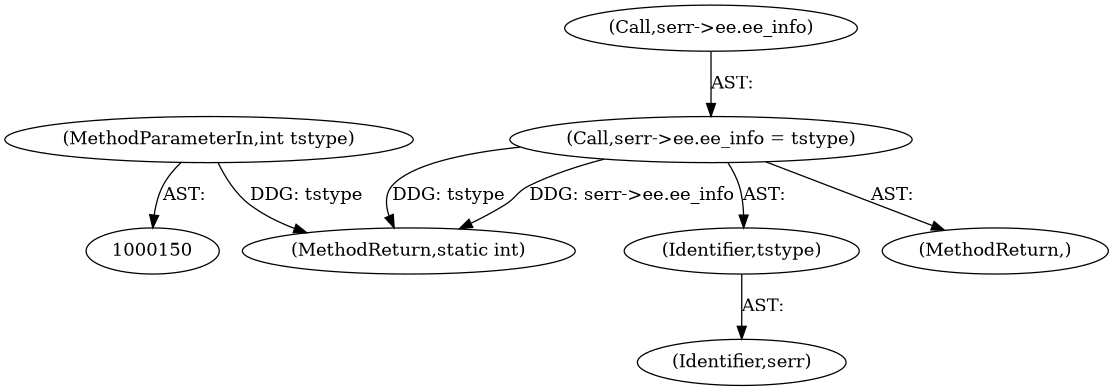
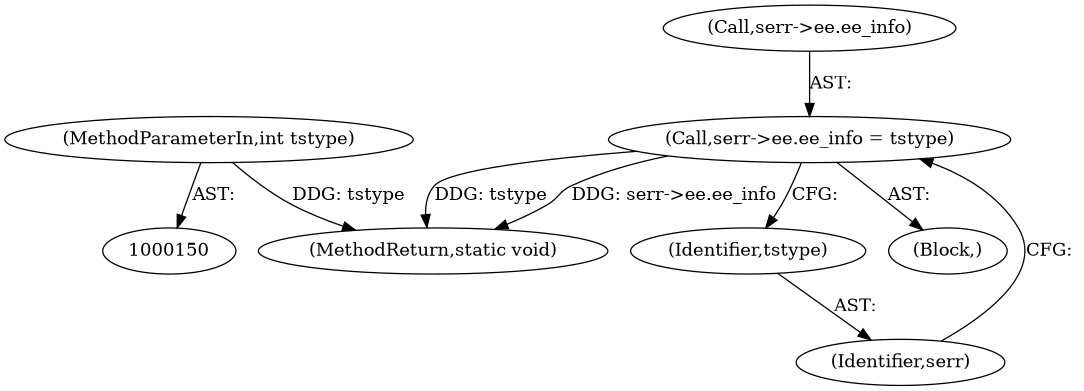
(767, 195) -> (818, 195)
none -> (1024, 248)
(409, 251) -> (433, 251)
(995, 251) -> (948, 251)
